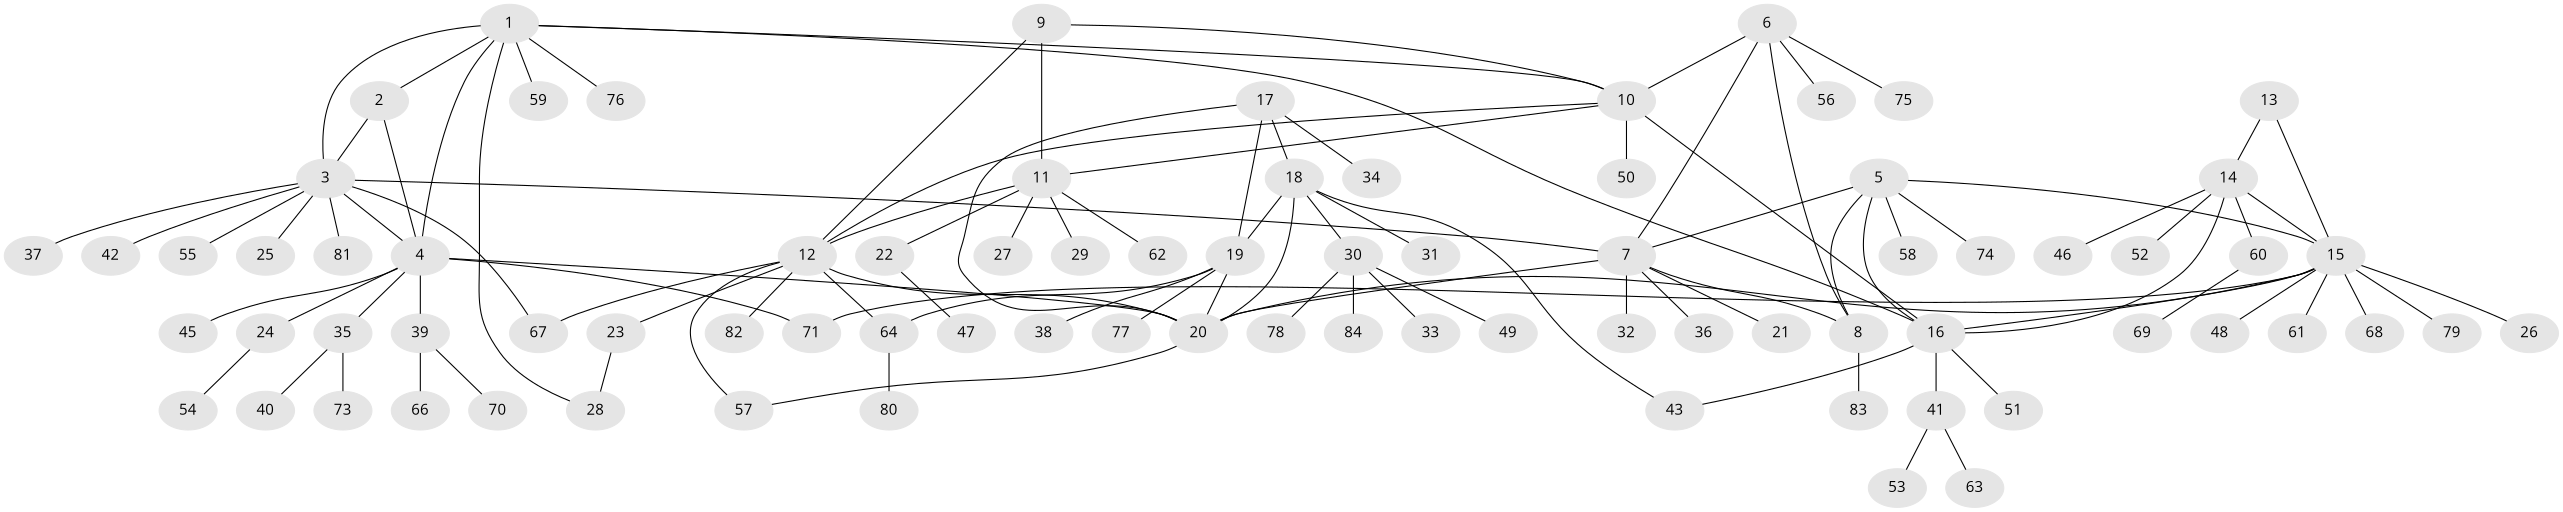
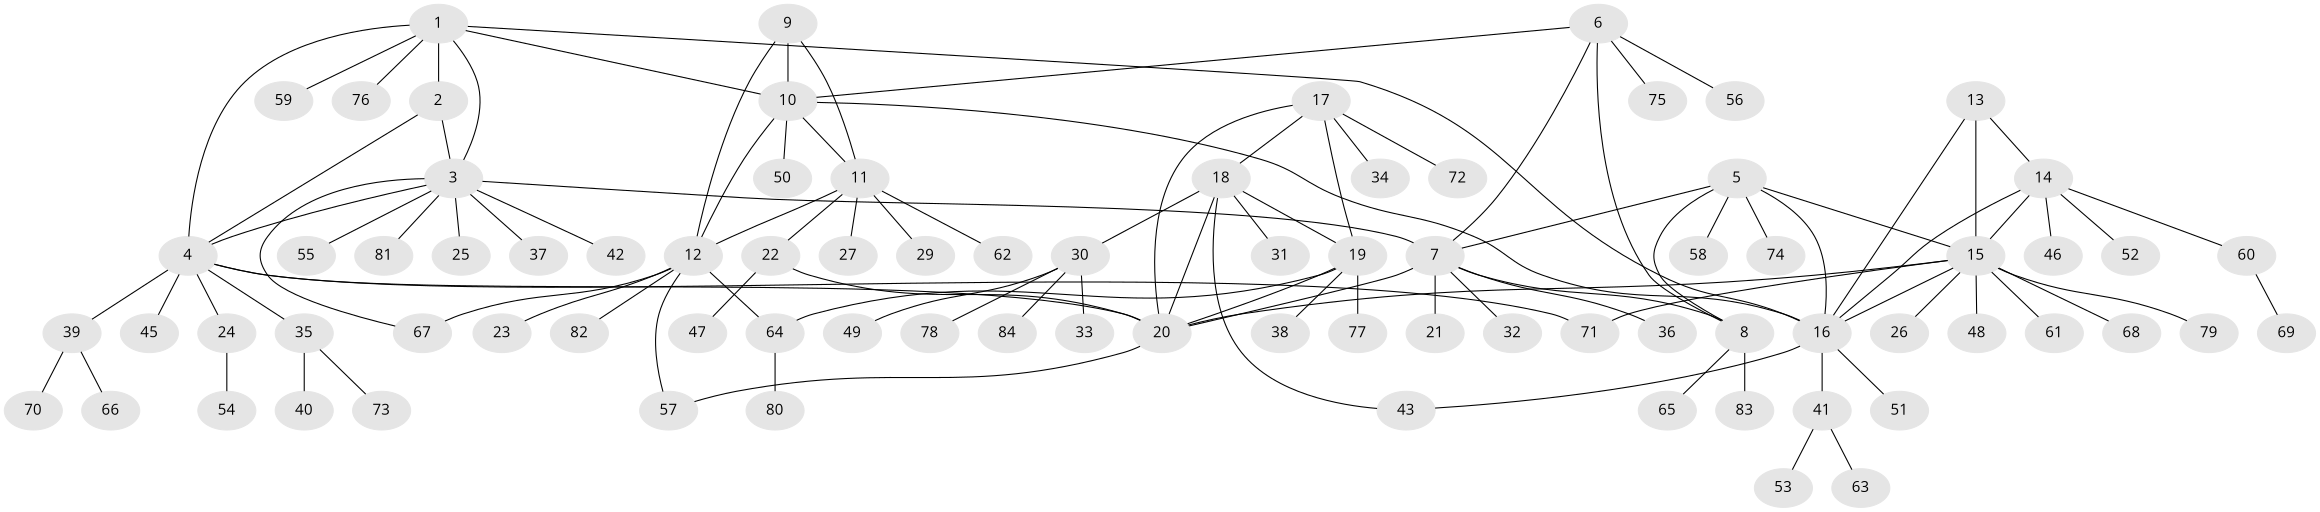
none -> (1458, 178)
none -> (1899, 217)
(1003, 295) -> (966, 295)
(596, 411) -> none
none -> (1667, 411)
